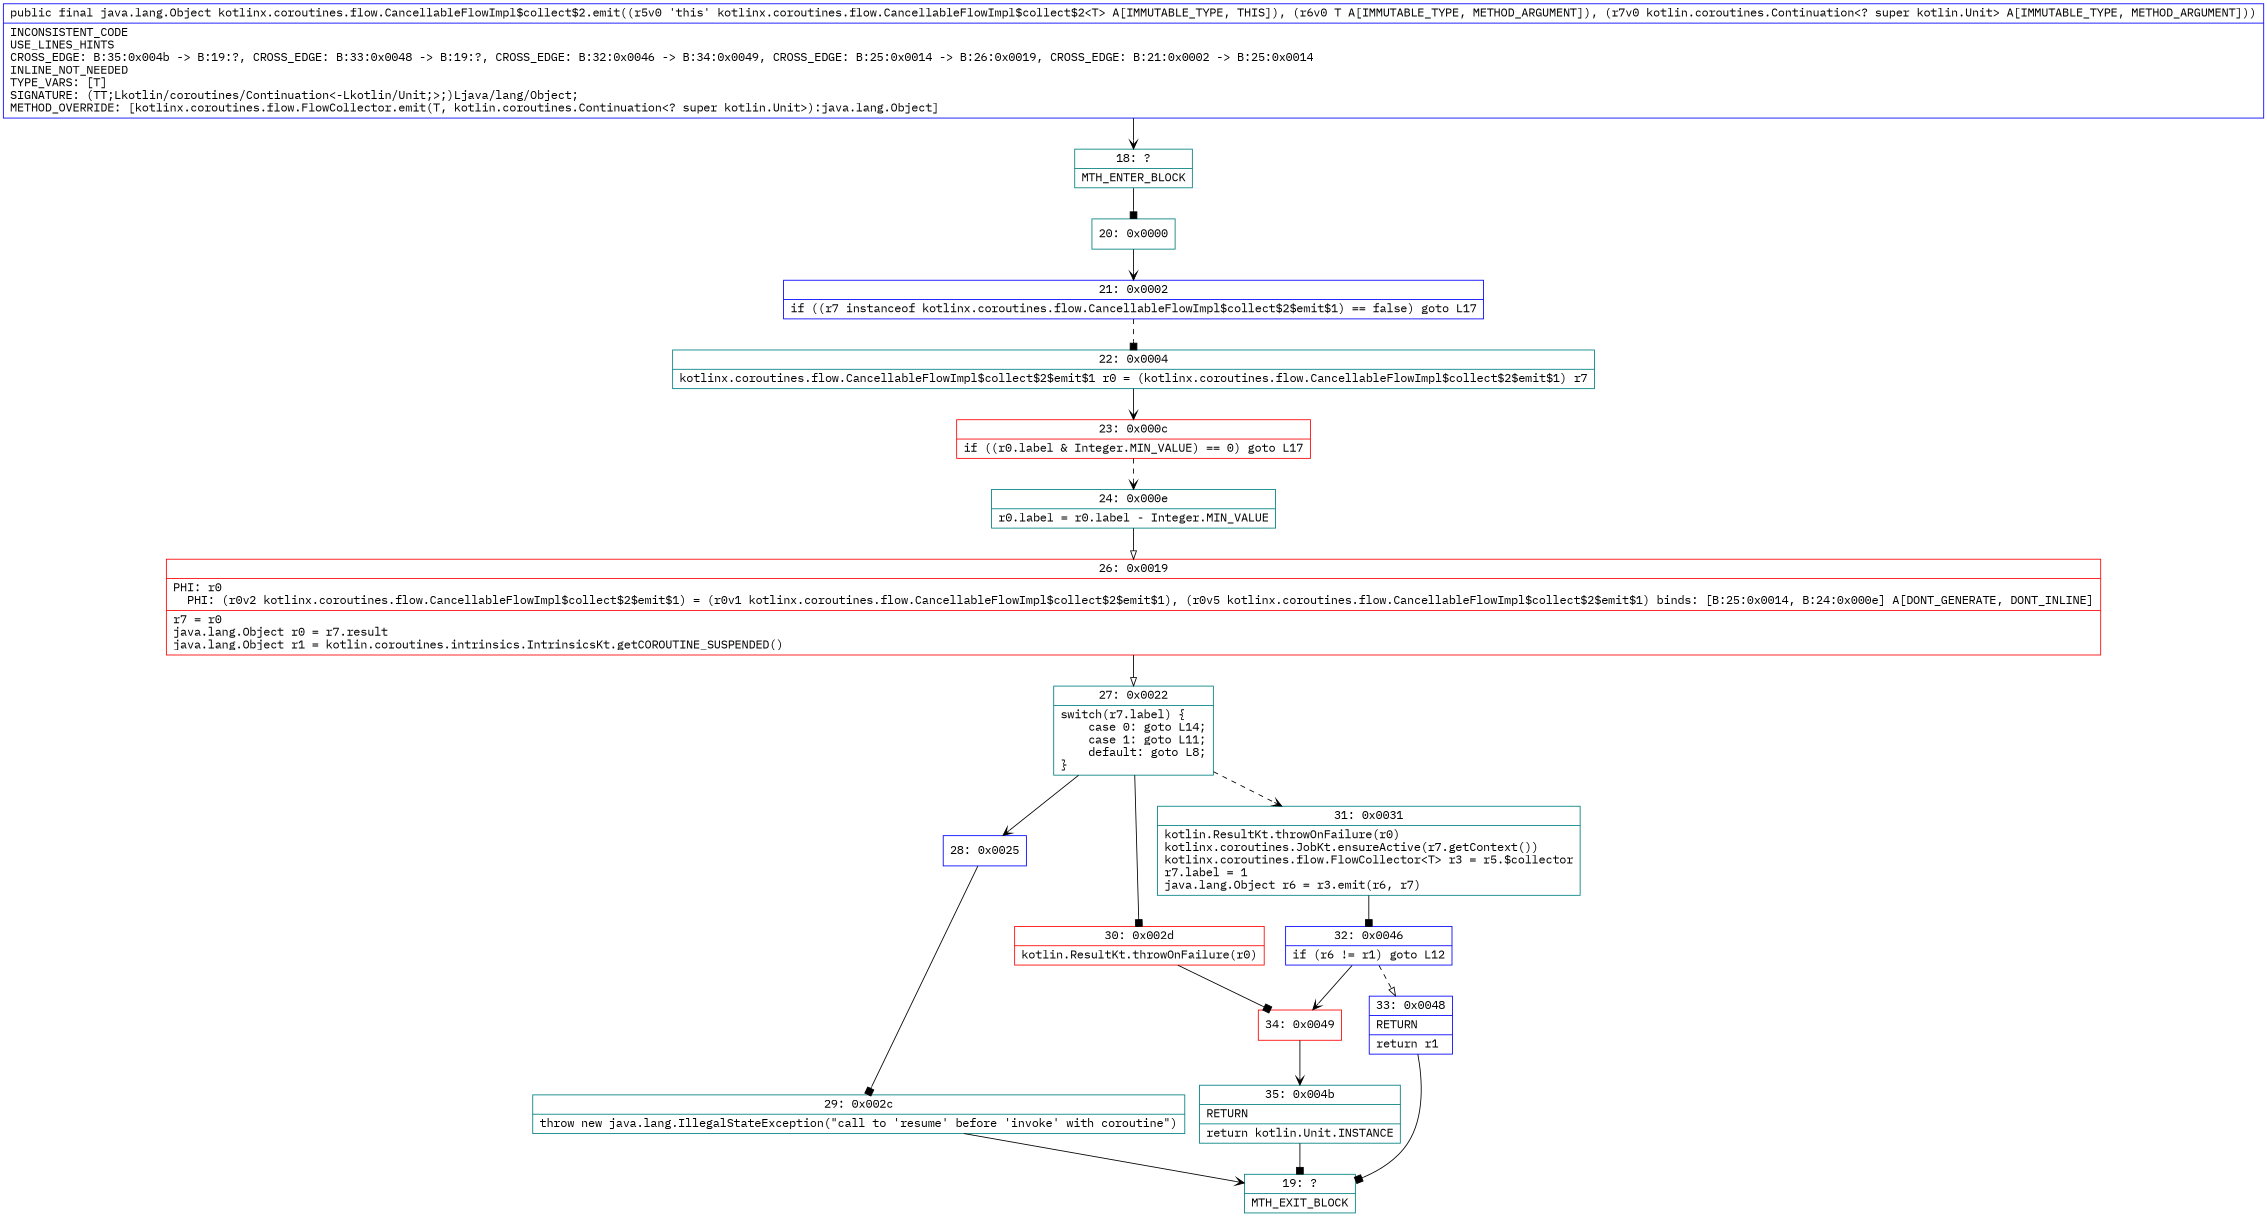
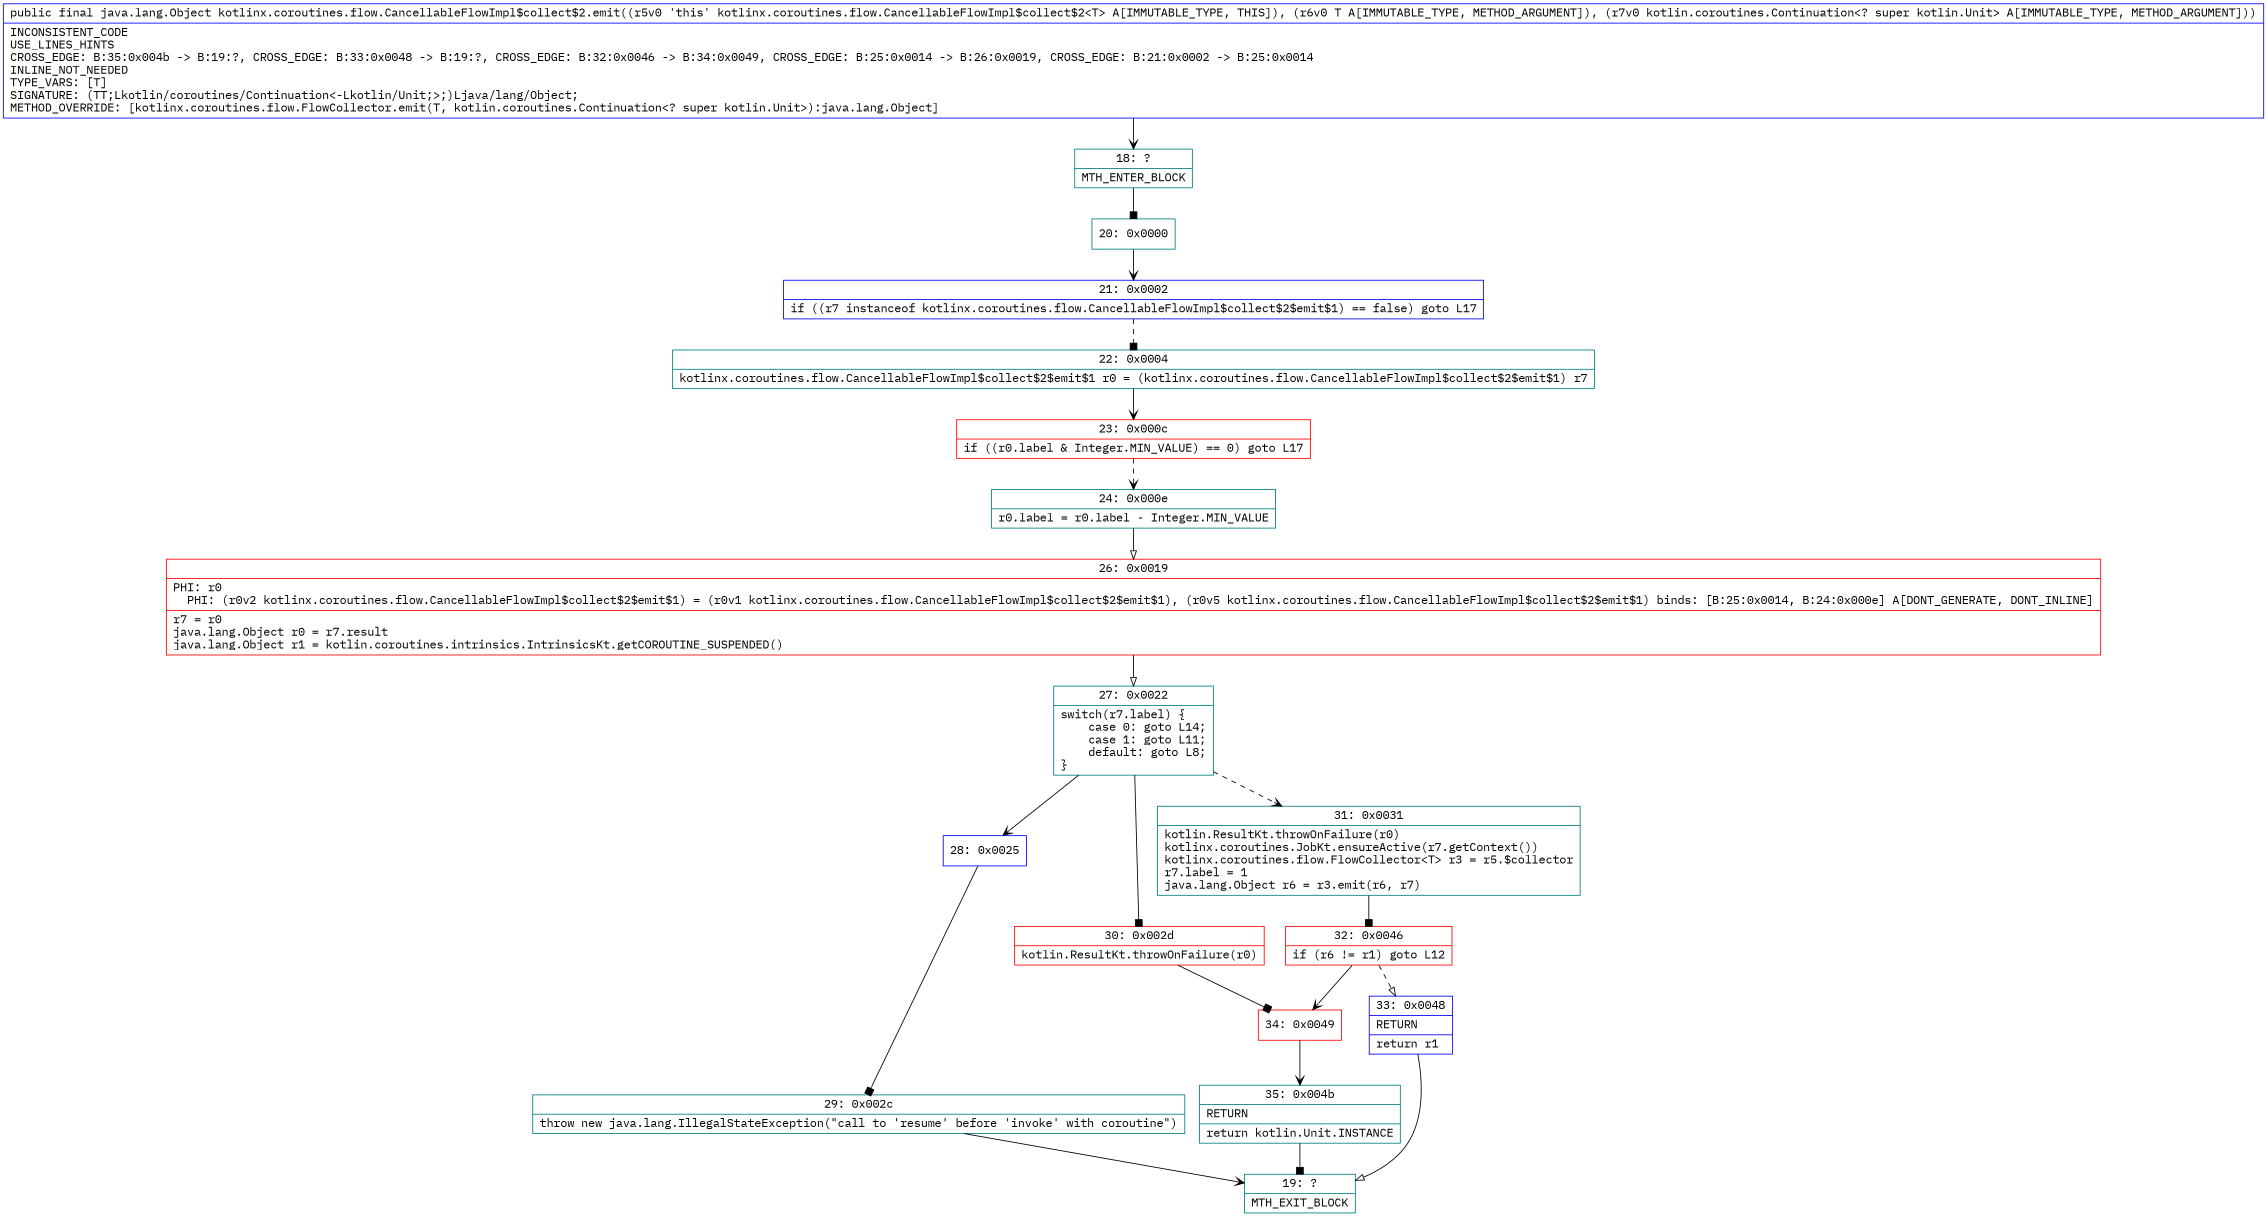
(1369, 946) -> (1369, 946)
(1415, 1127) -> (1415, 1127)
